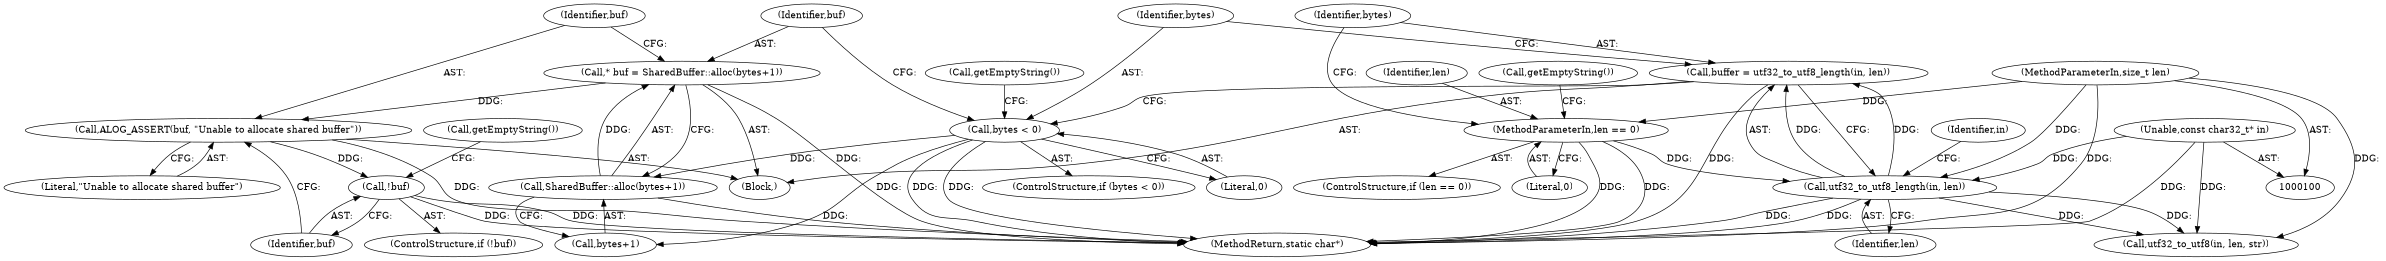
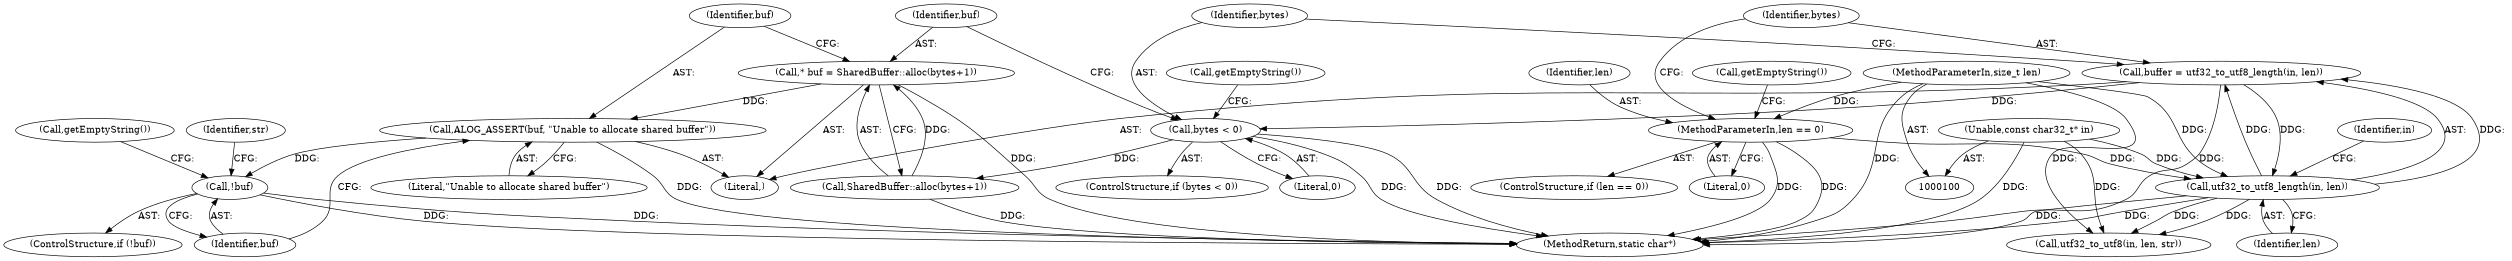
(1156, 102) -> (2006, 102)
none -> (236, 130)
(1859, 130) -> (2294, 130)
(760, 188) -> (745, 188)
(606, 245) -> none
